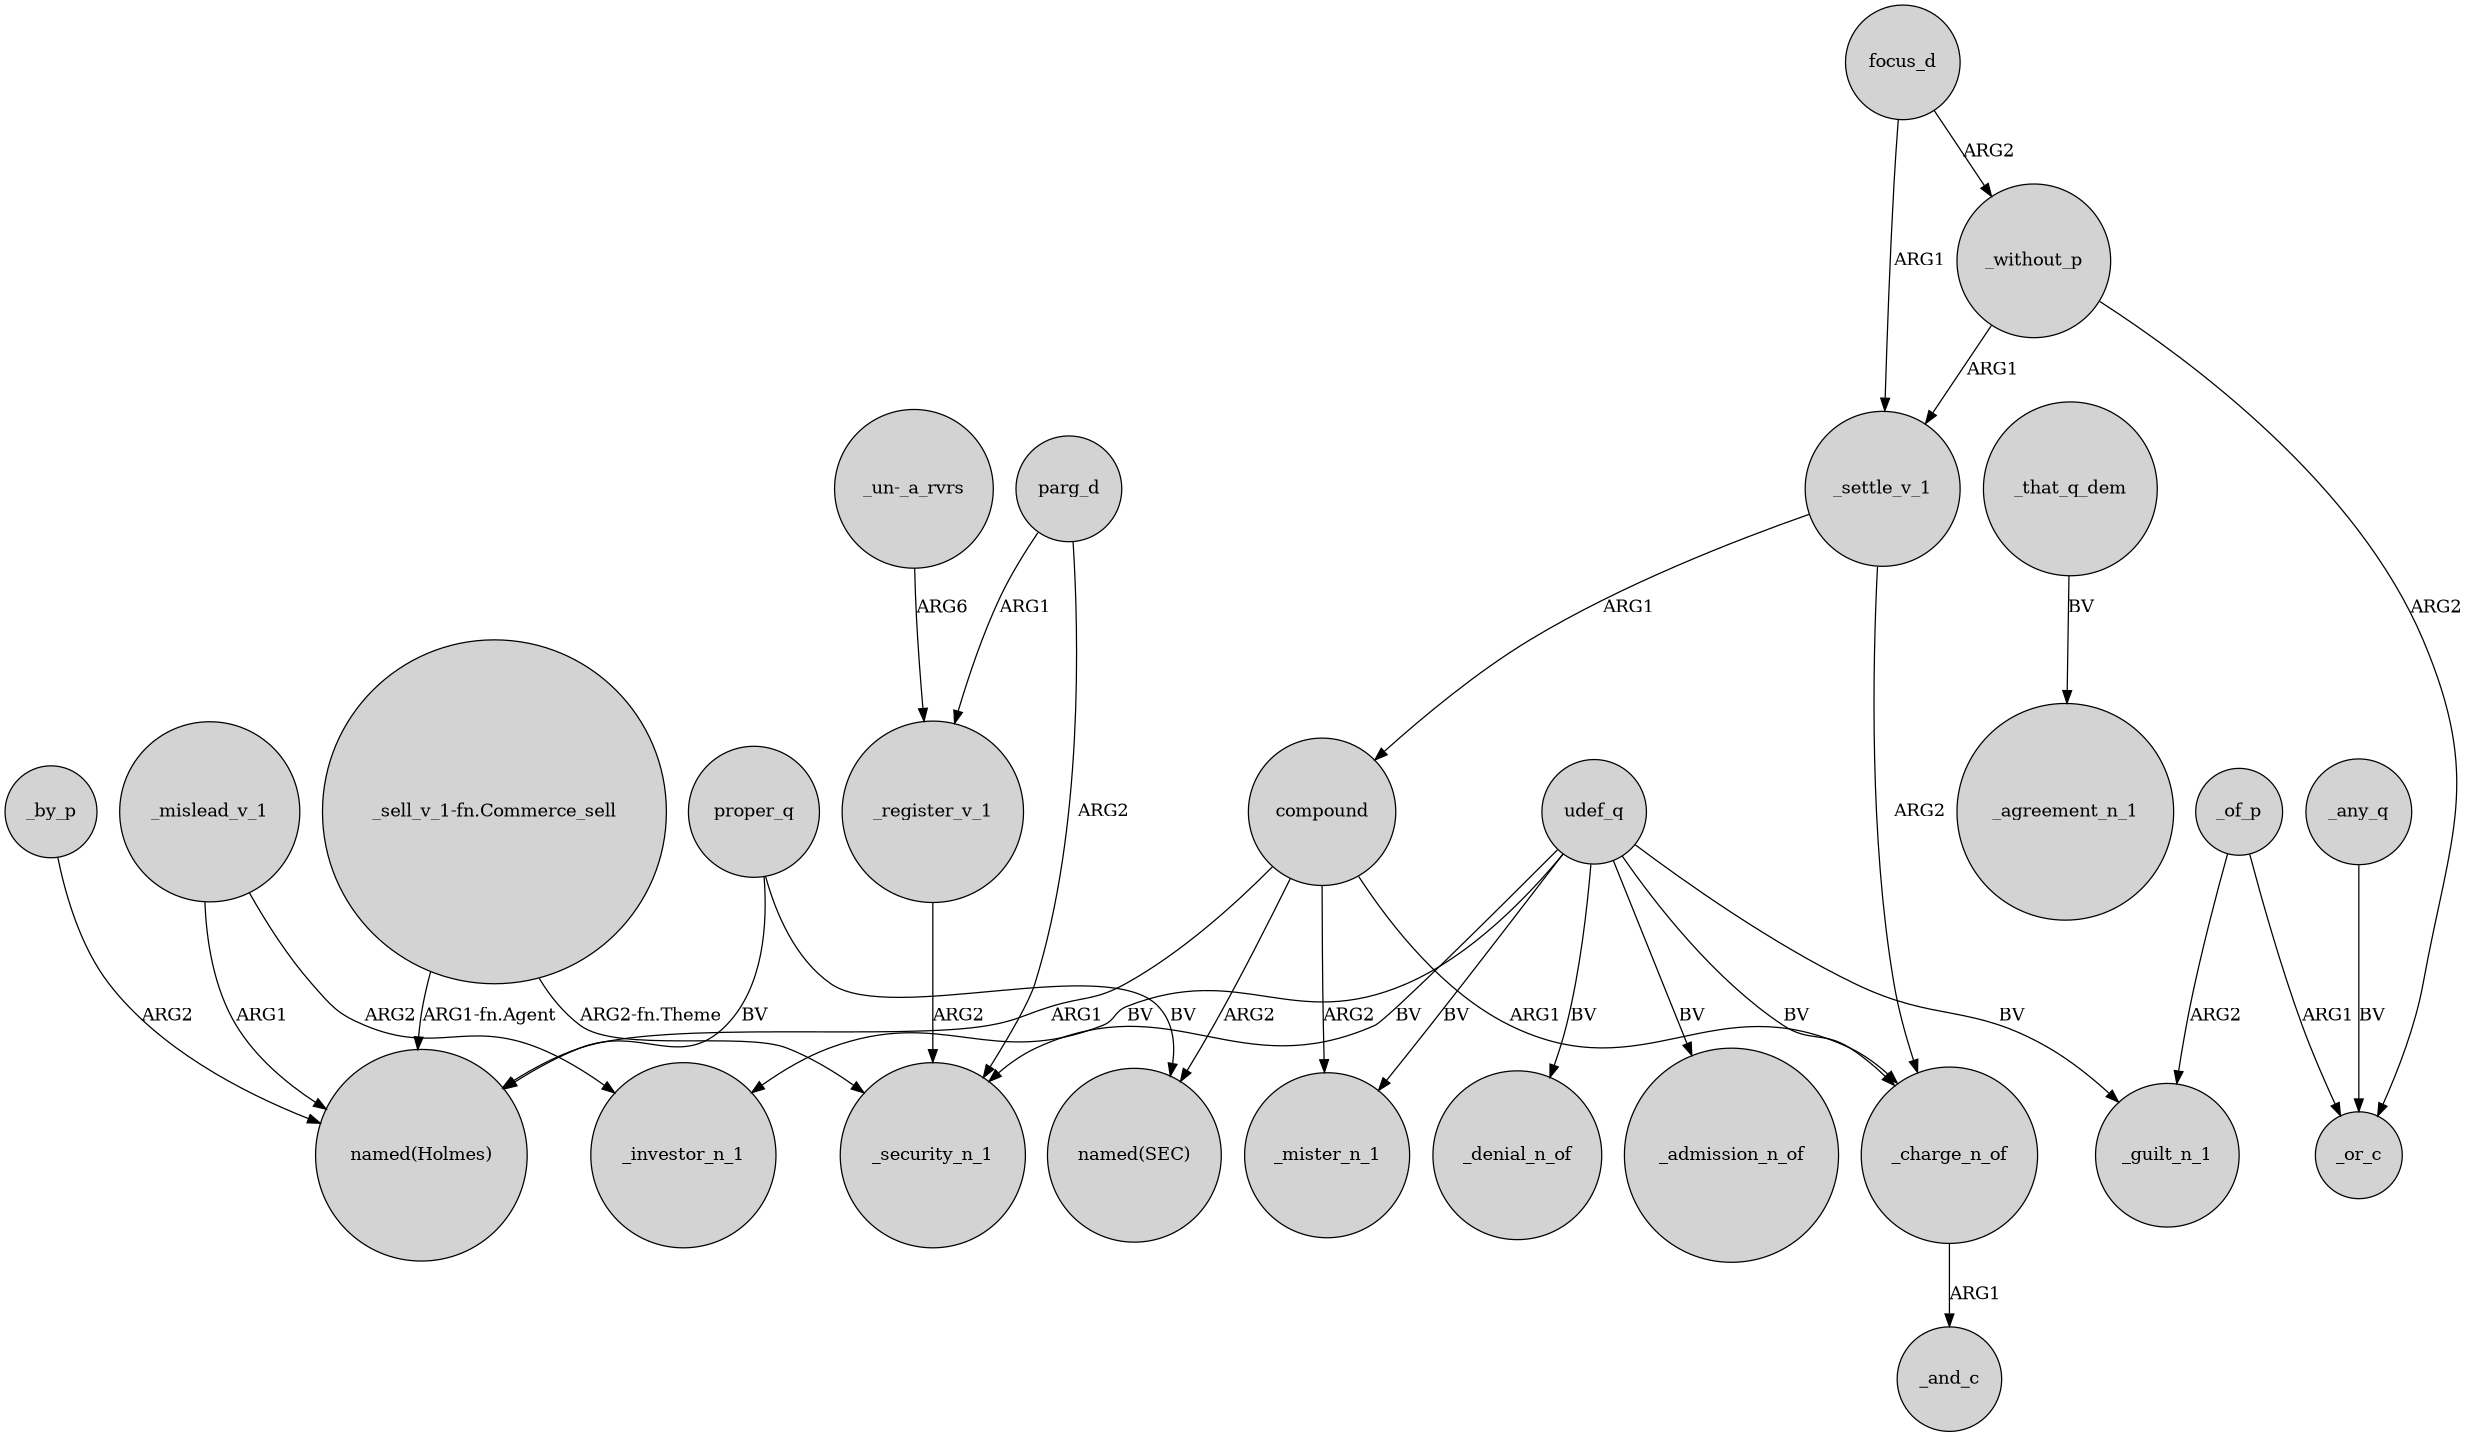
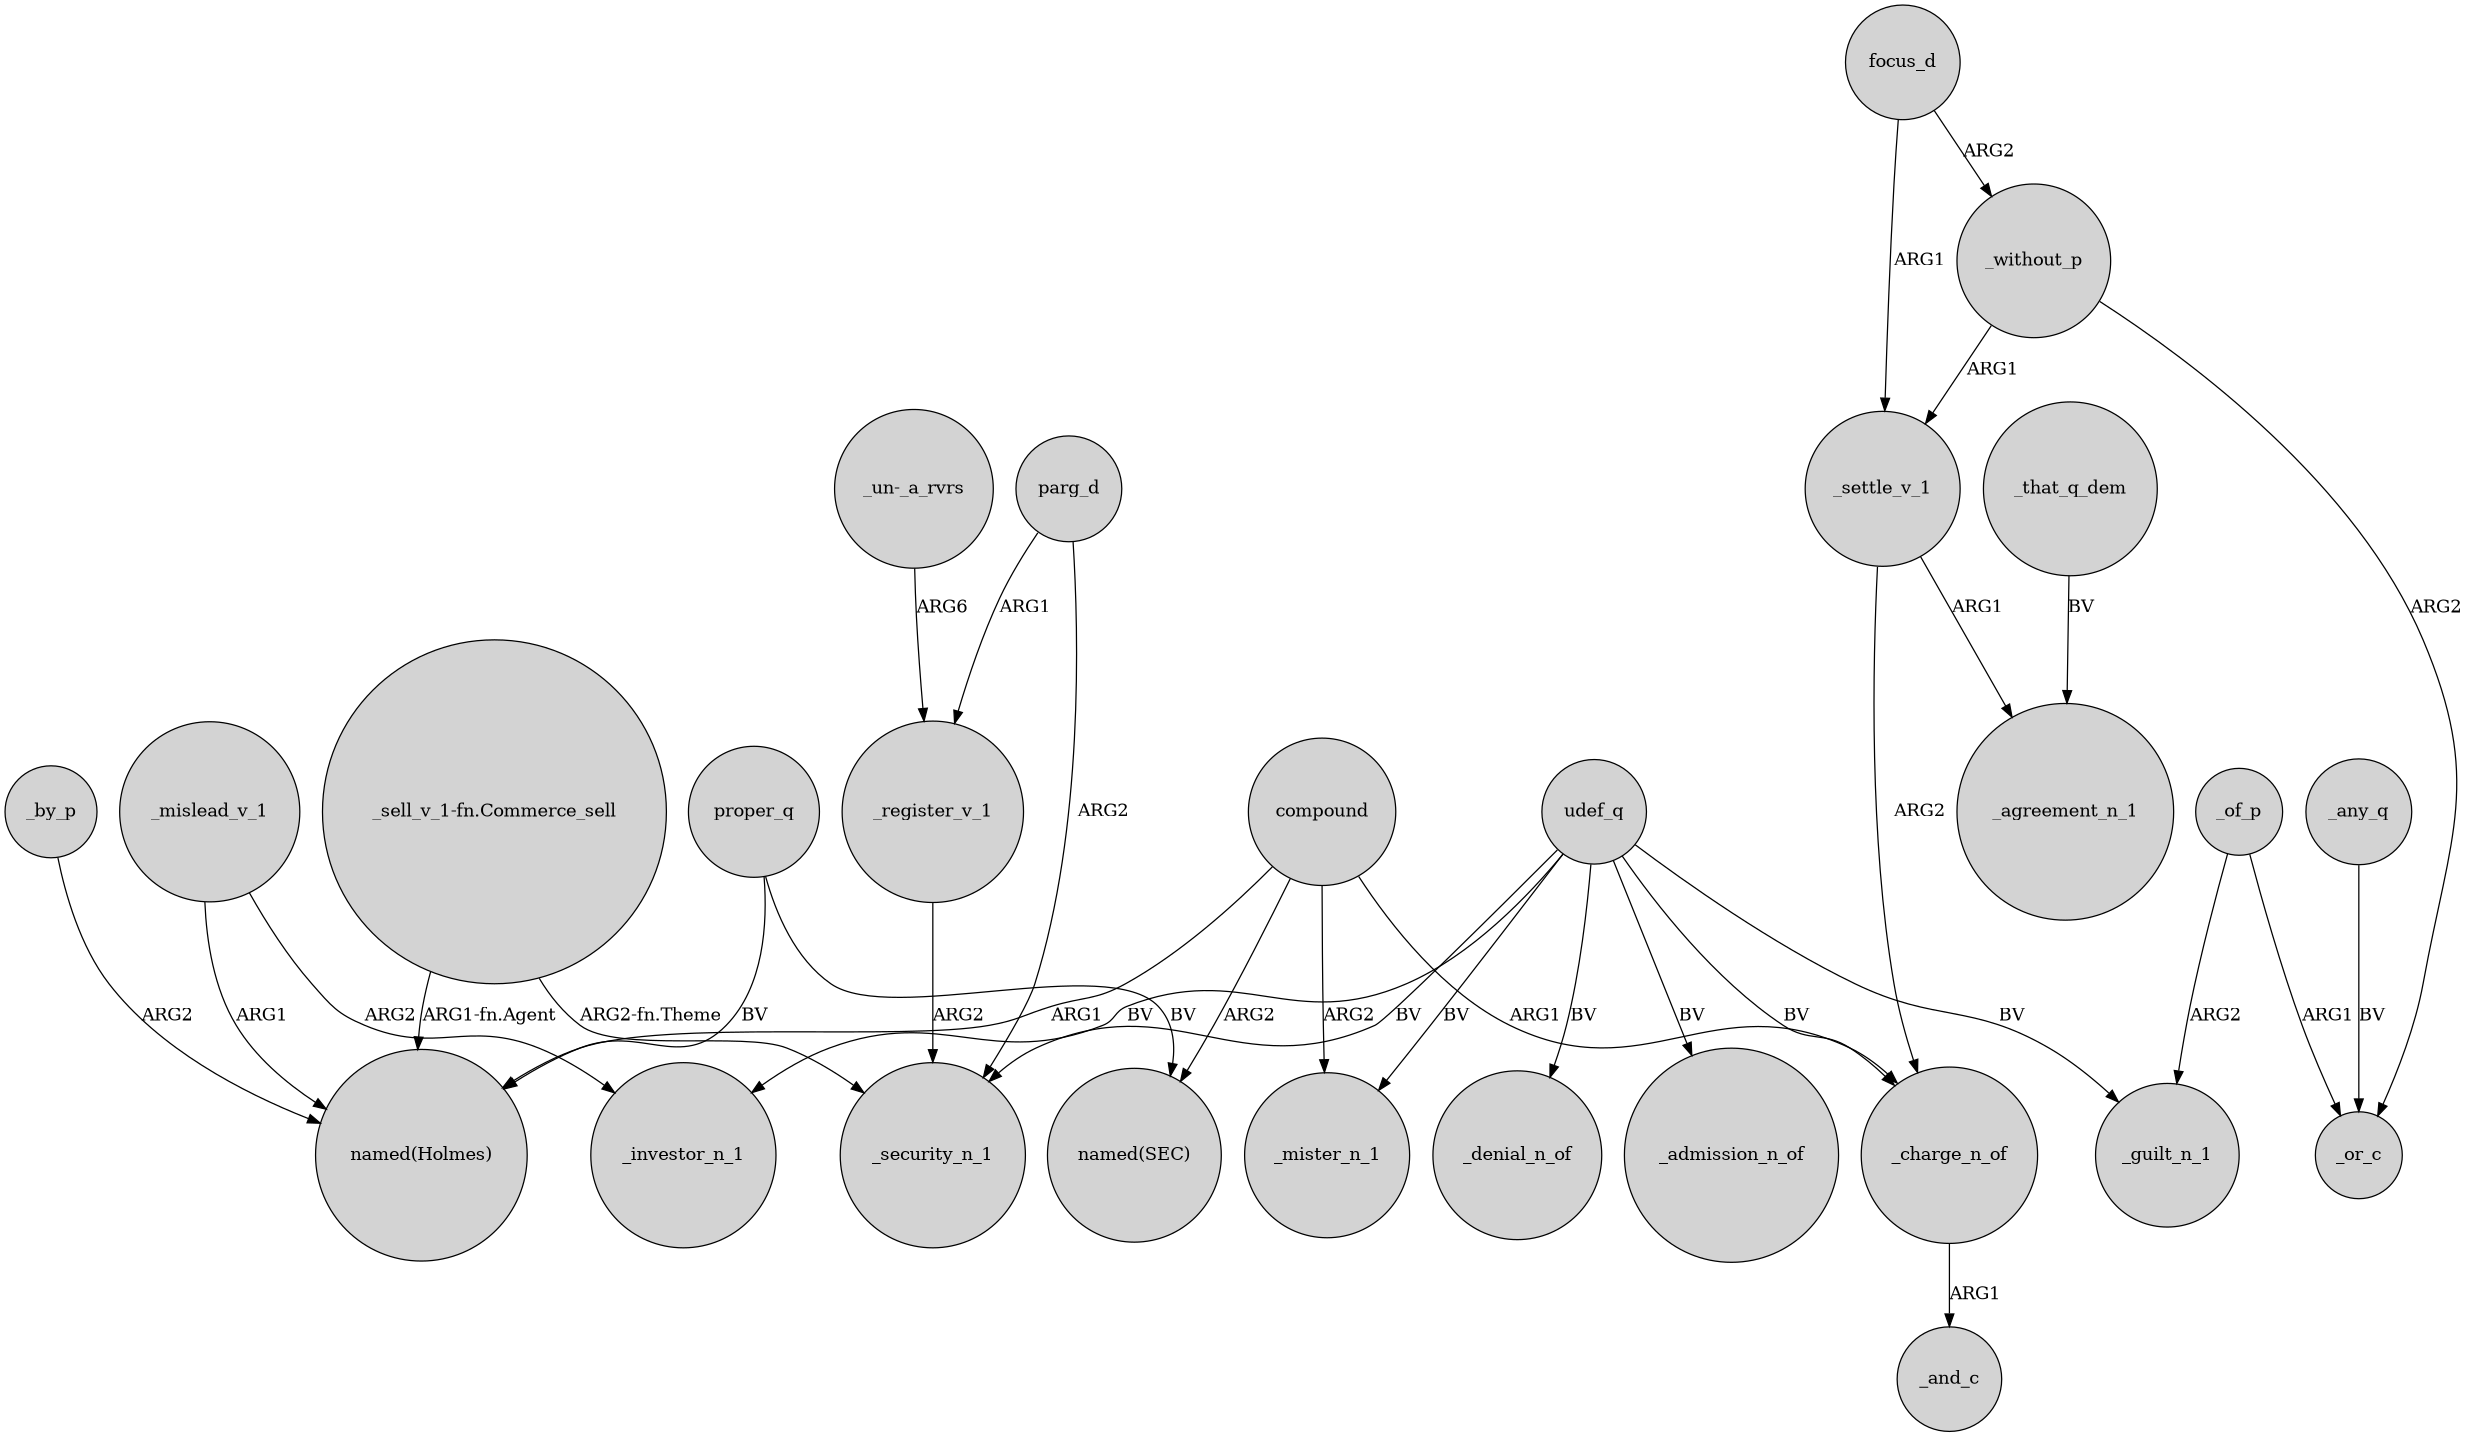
(1584, 610) -> (1963, 632)
